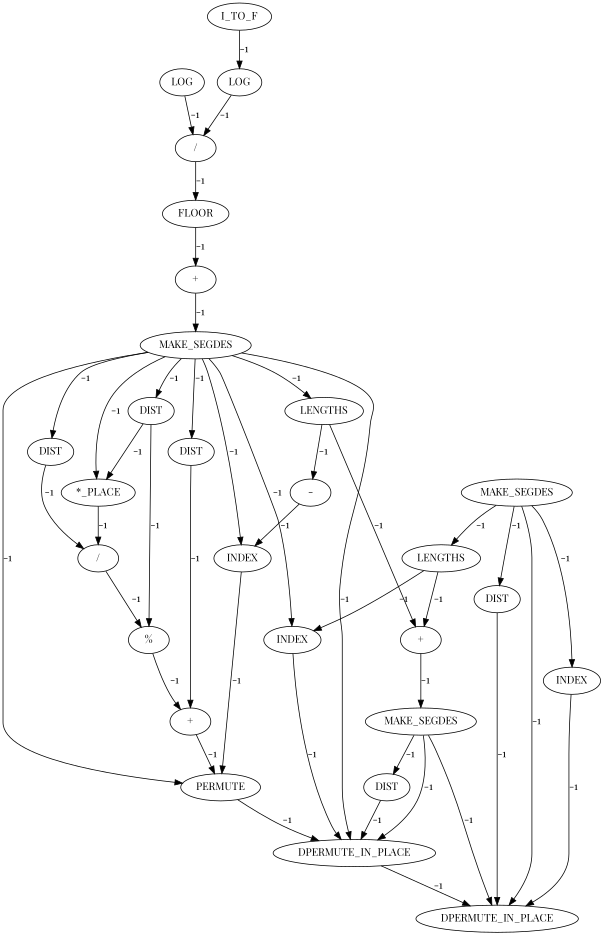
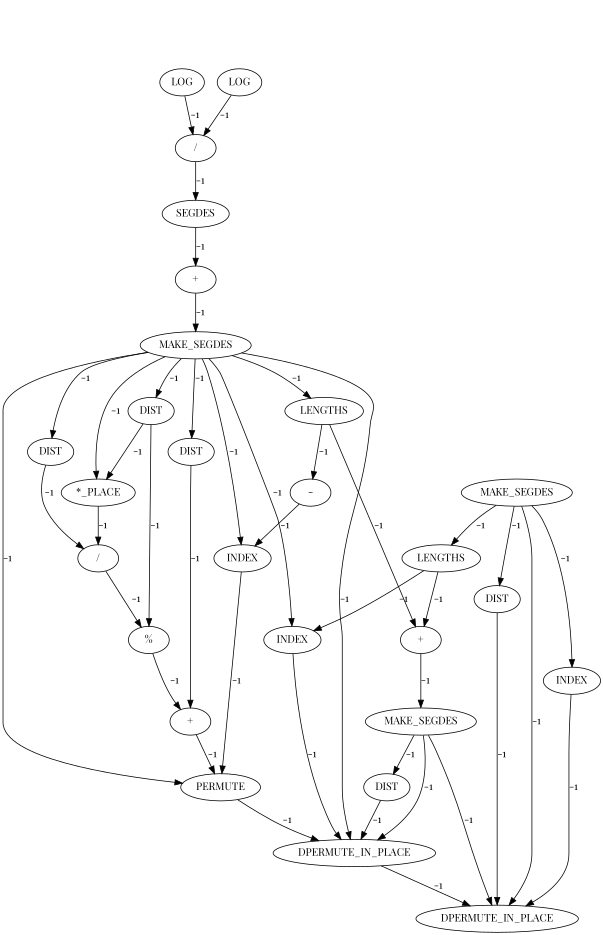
(240, 17) -> none
(196, 214) -> (196, 214)
